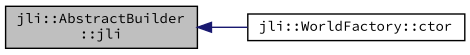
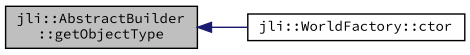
(102, 27) -> (102, 27)
